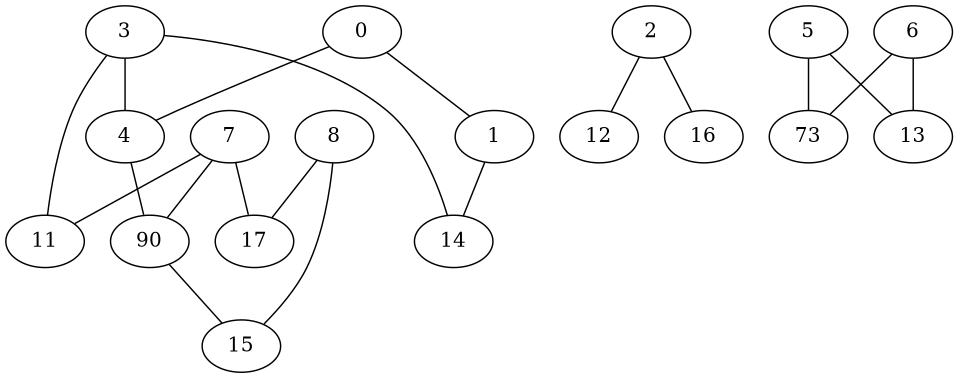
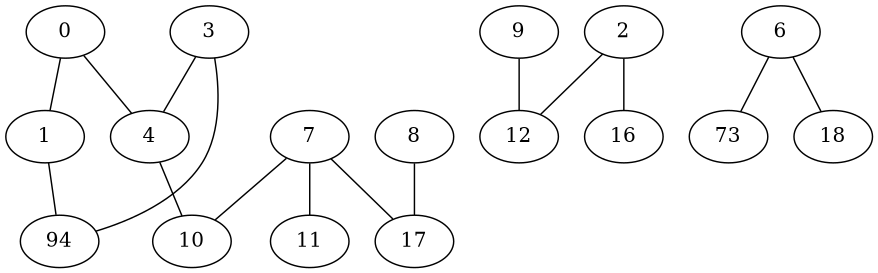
none -> (519, 32)
(809, 32) -> none
(65, 131) -> none
(913, 137) -> (833, 137)
(150, 241) -> (192, 241)
(454, 241) -> (60, 241)
(241, 346) -> none
